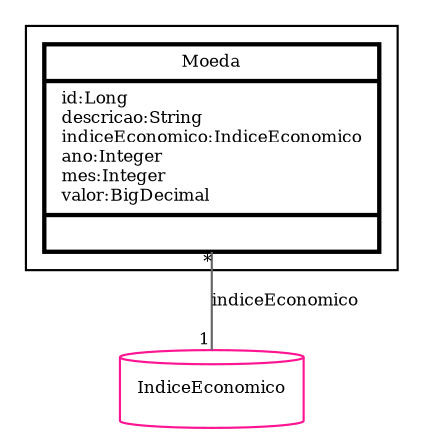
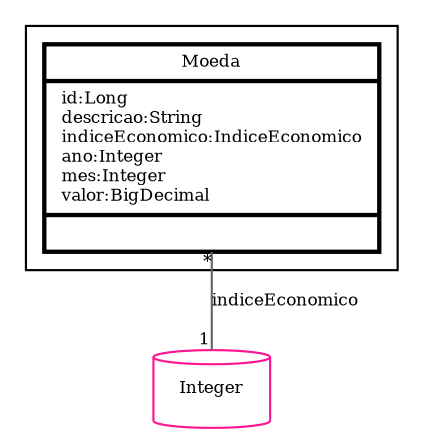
(212, 389) -> (212, 389)
